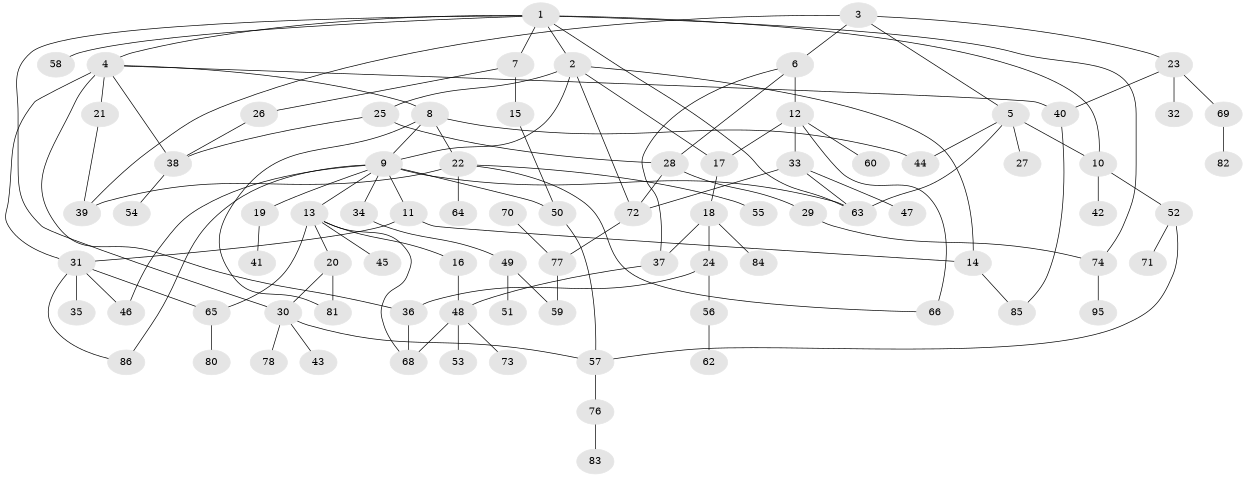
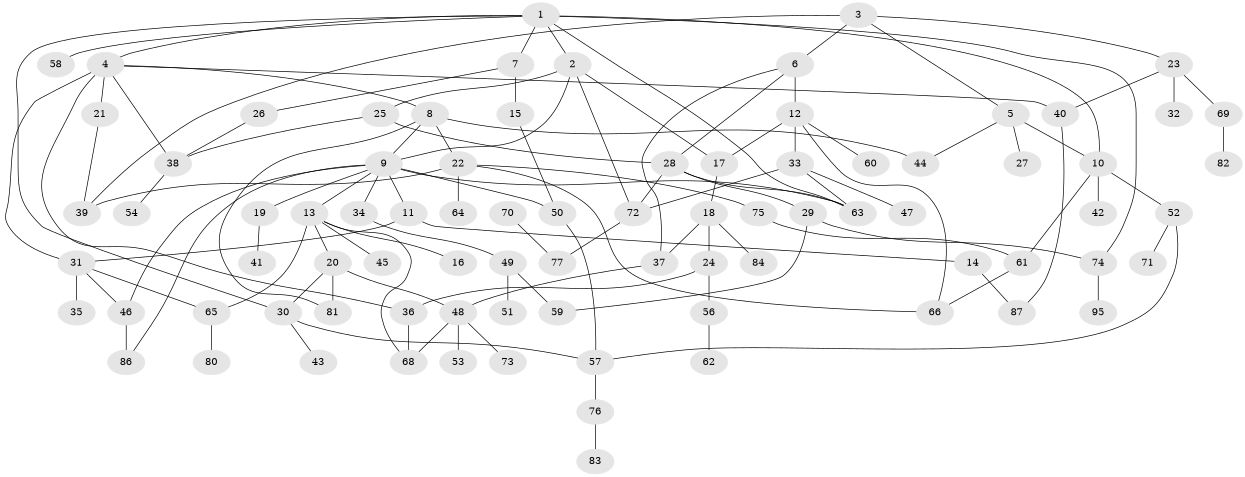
(825, 101) -> none
(944, 177) -> (764, 189)
(759, 214) -> (759, 214)
none -> (1022, 263)
(458, 288) -> (388, 286)
(557, 292) -> (715, 292)
(1017, 313) -> (1017, 313)
(55, 329) -> (126, 338)
(269, 362) -> none
